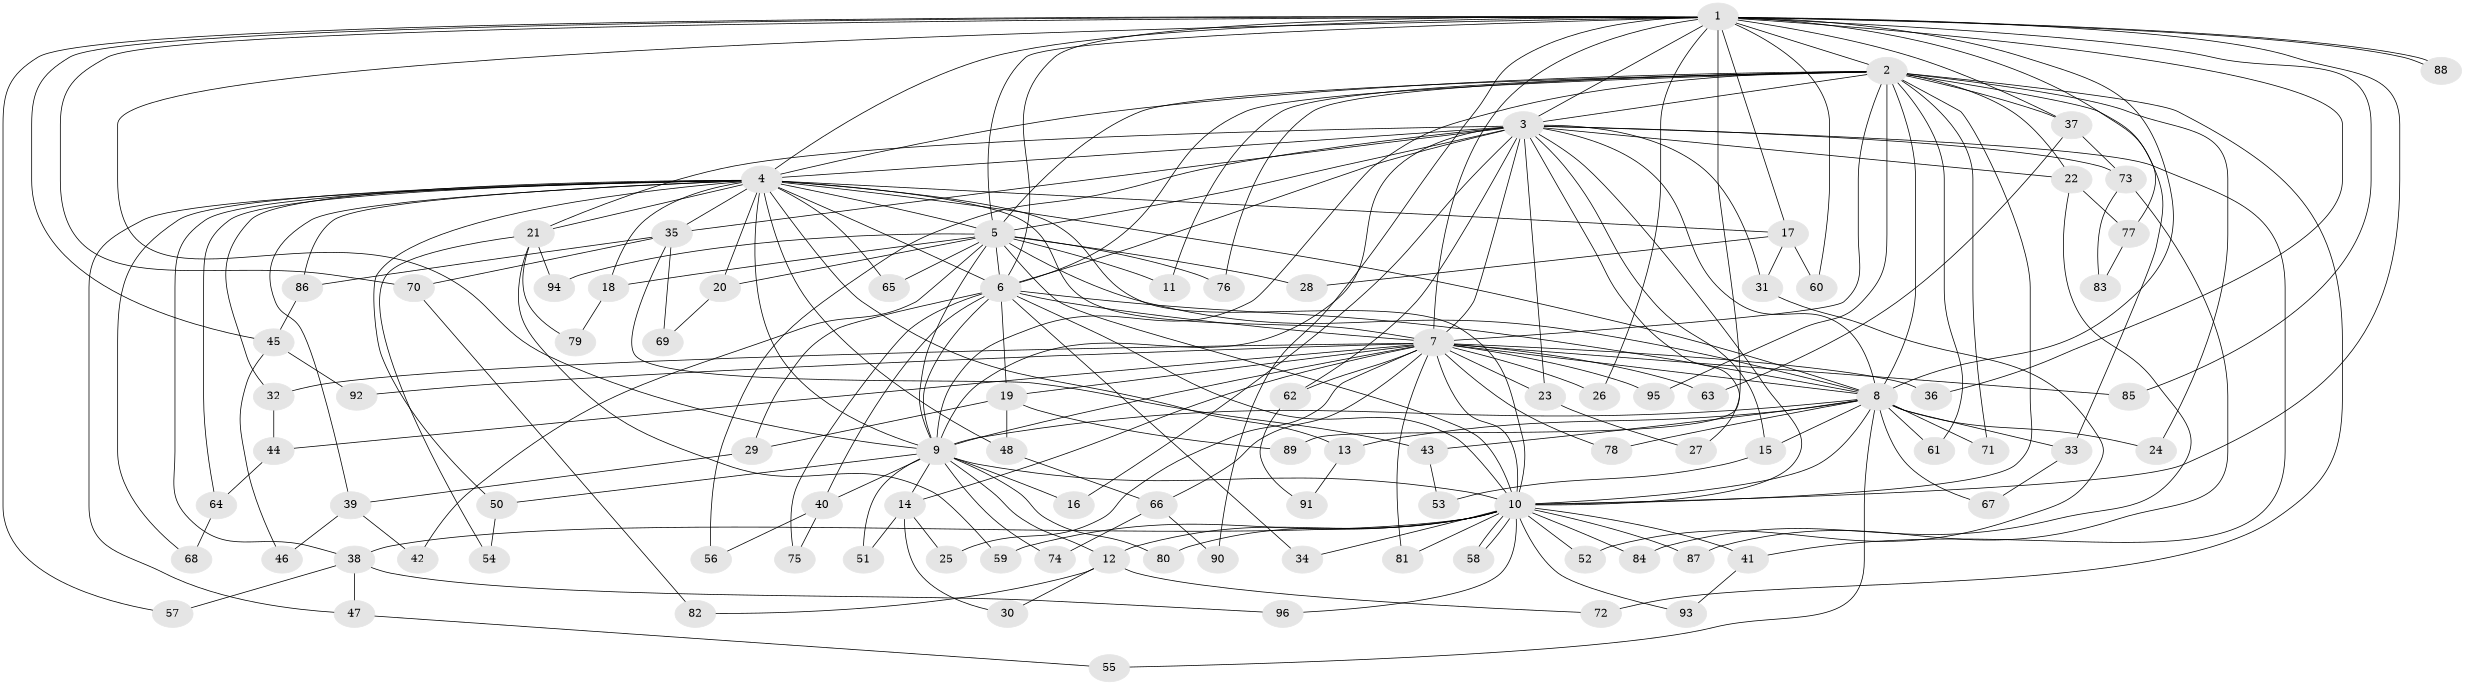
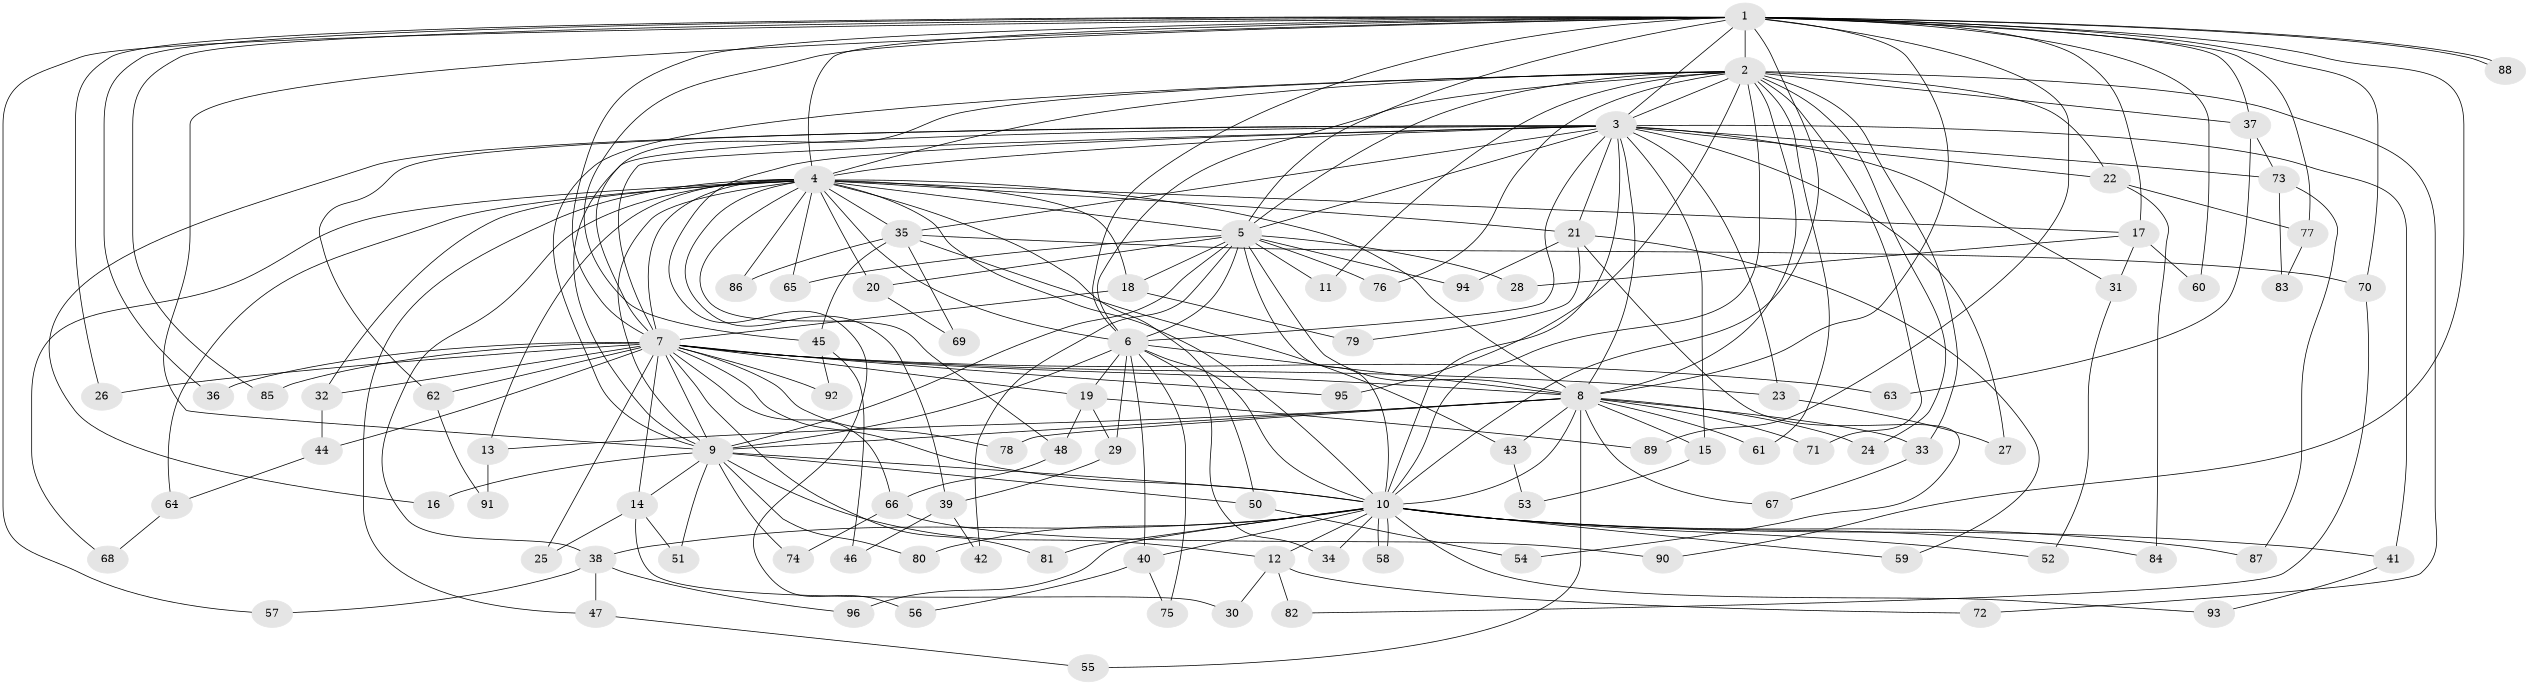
(290, 312) -> (842, 280)
(1216, 322) -> (894, 315)
(875, 480) -> (1264, 532)
